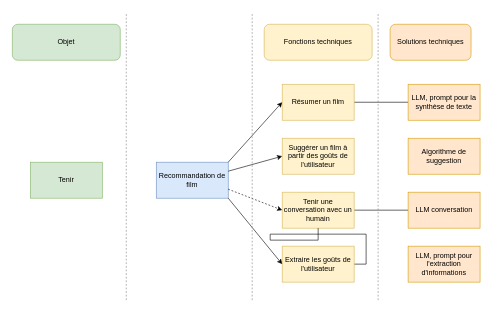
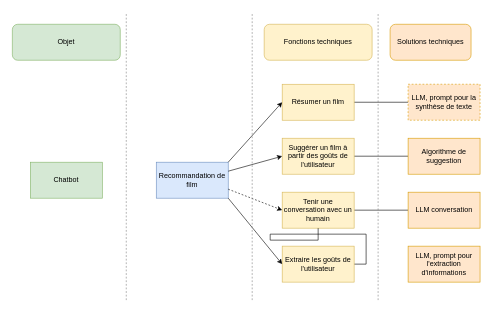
(444, 102) -> (444, 102)
none -> (381, 156)
(66, 180) -> (66, 180)
